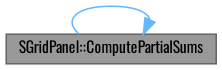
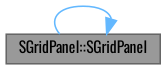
(111, 49) -> (83, 49)
